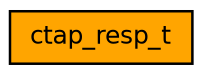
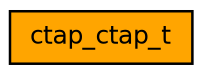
(101, 37) -> (101, 37)
